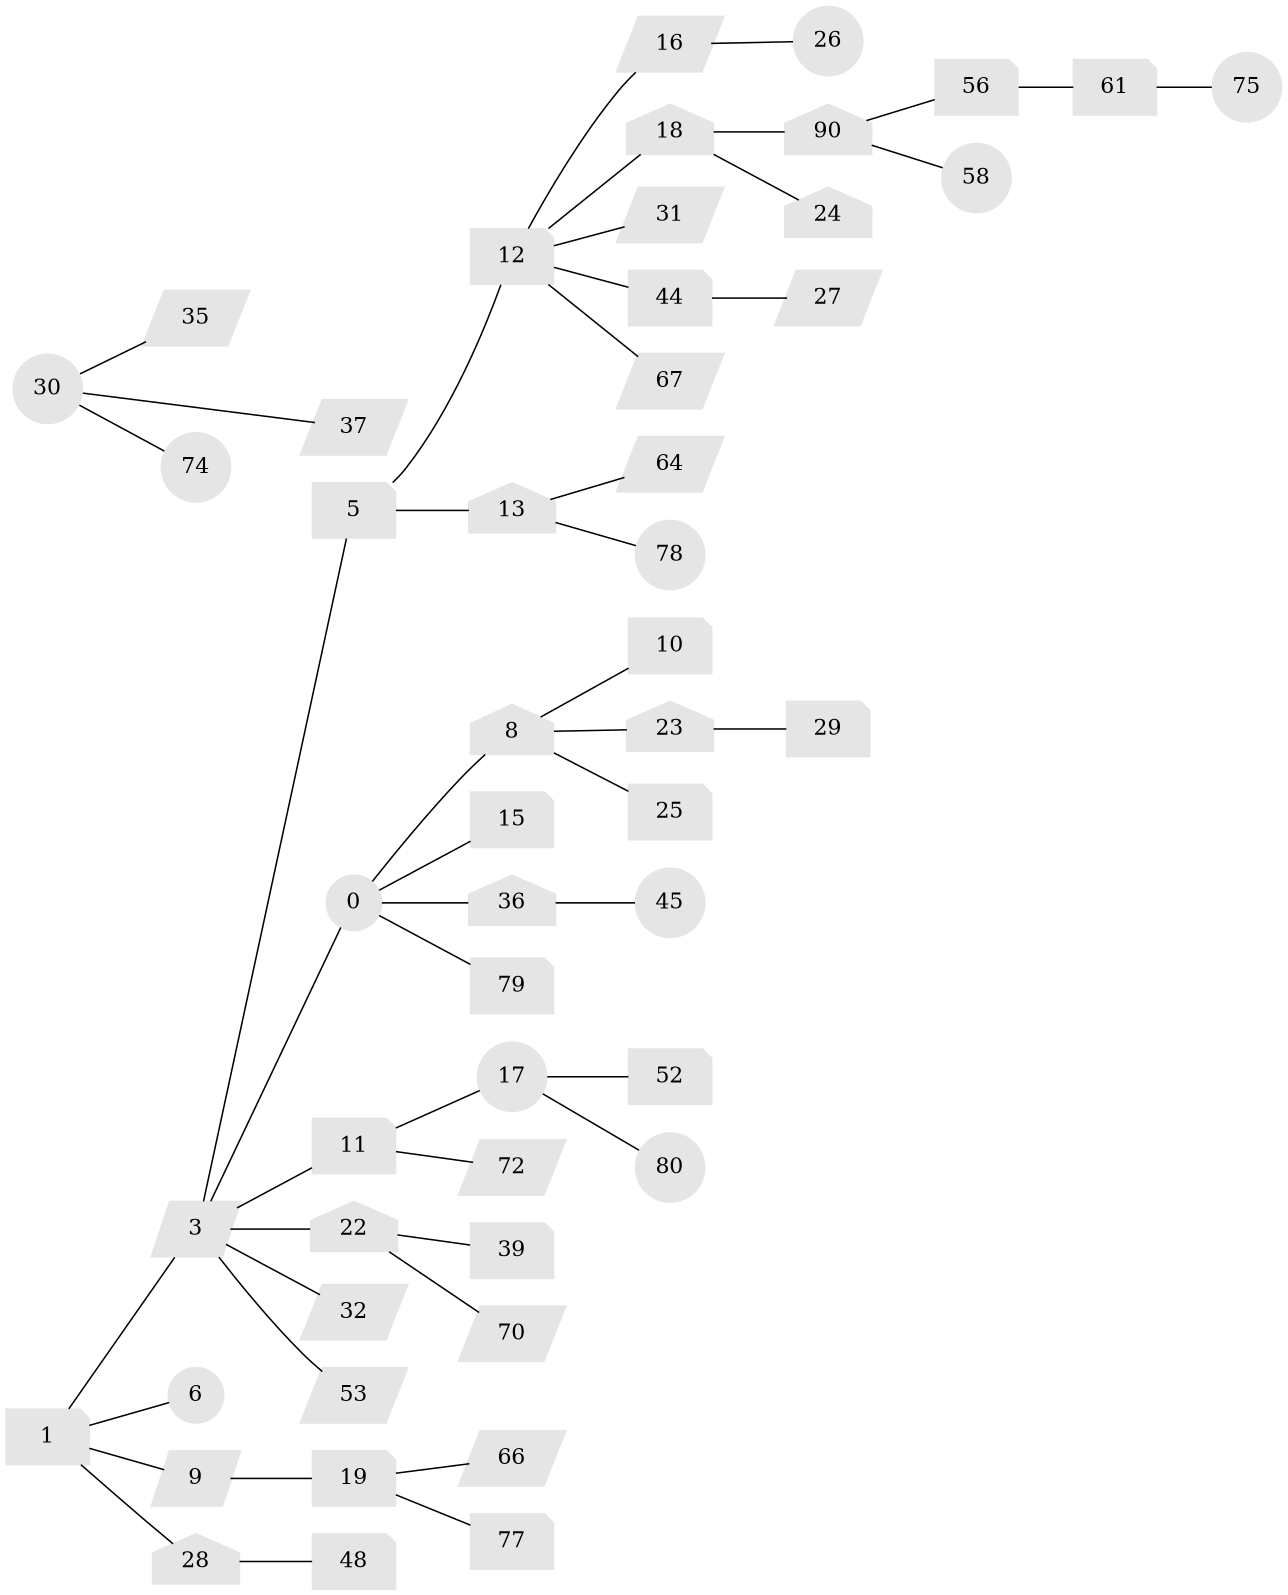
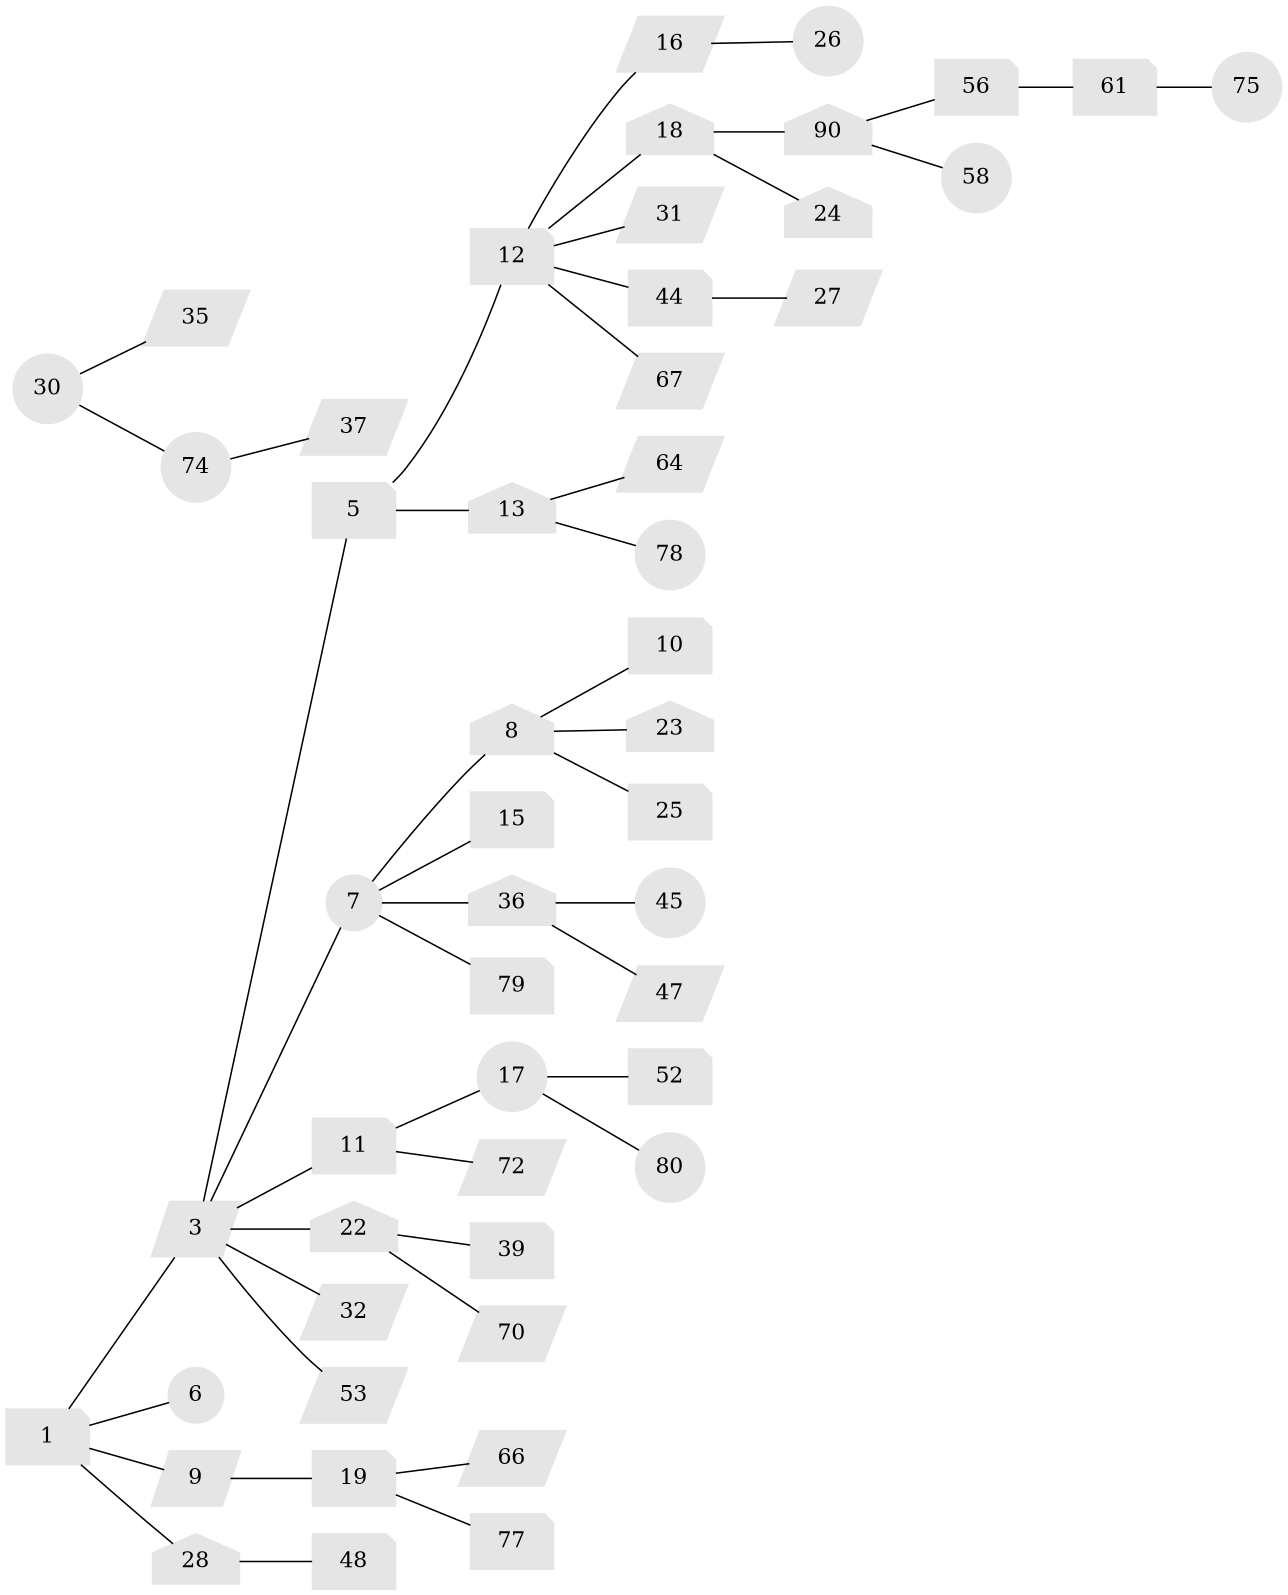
(199, 408) -> (270, 449)
(828, 729) -> none
(354, 903) -> (354, 903)
none -> (670, 994)
